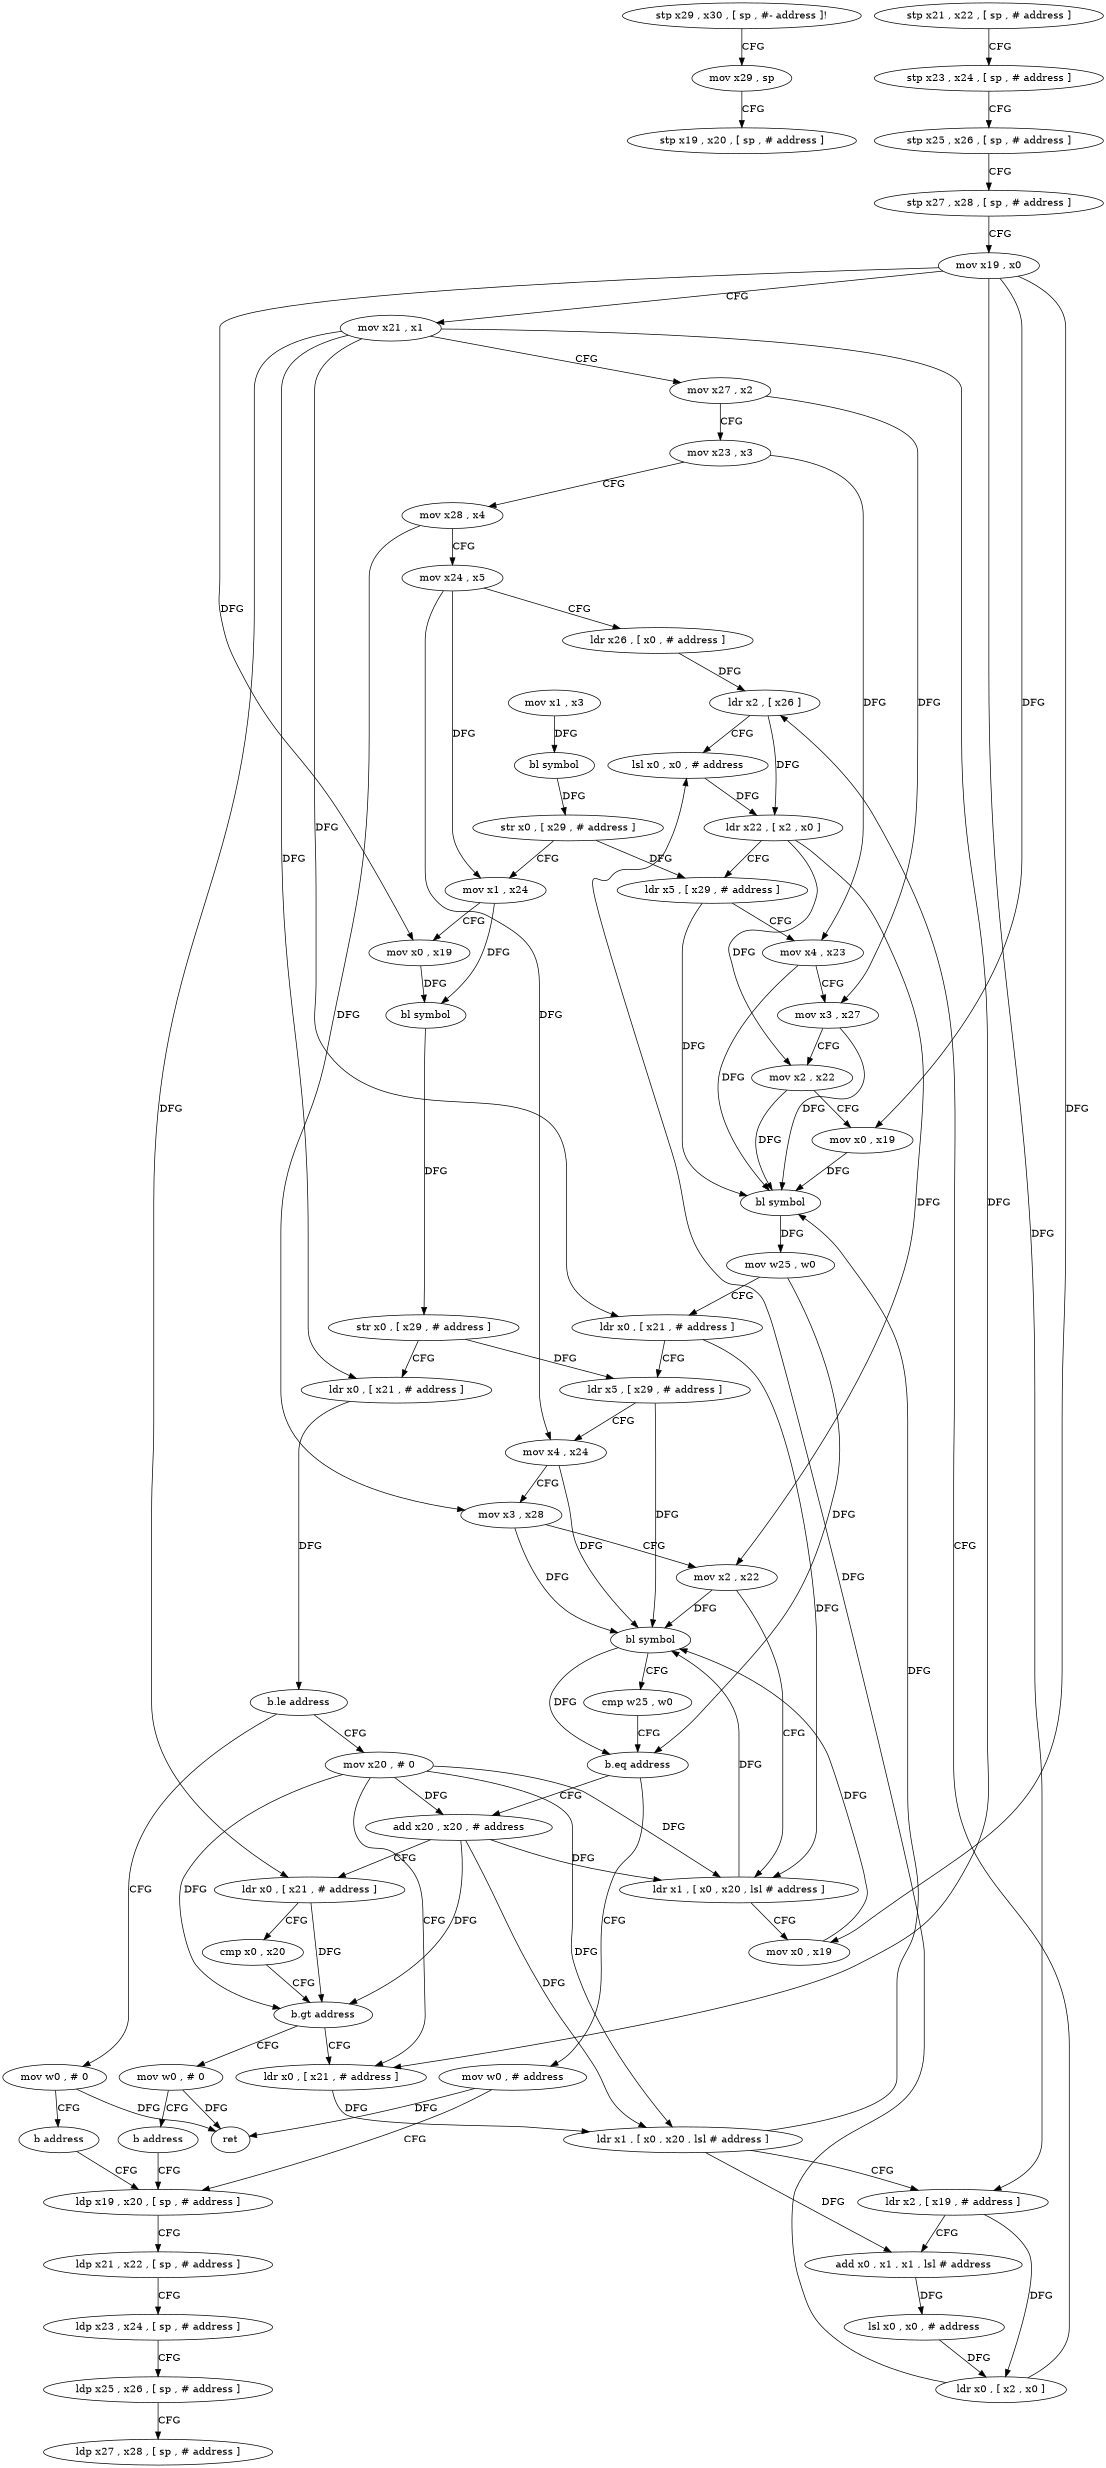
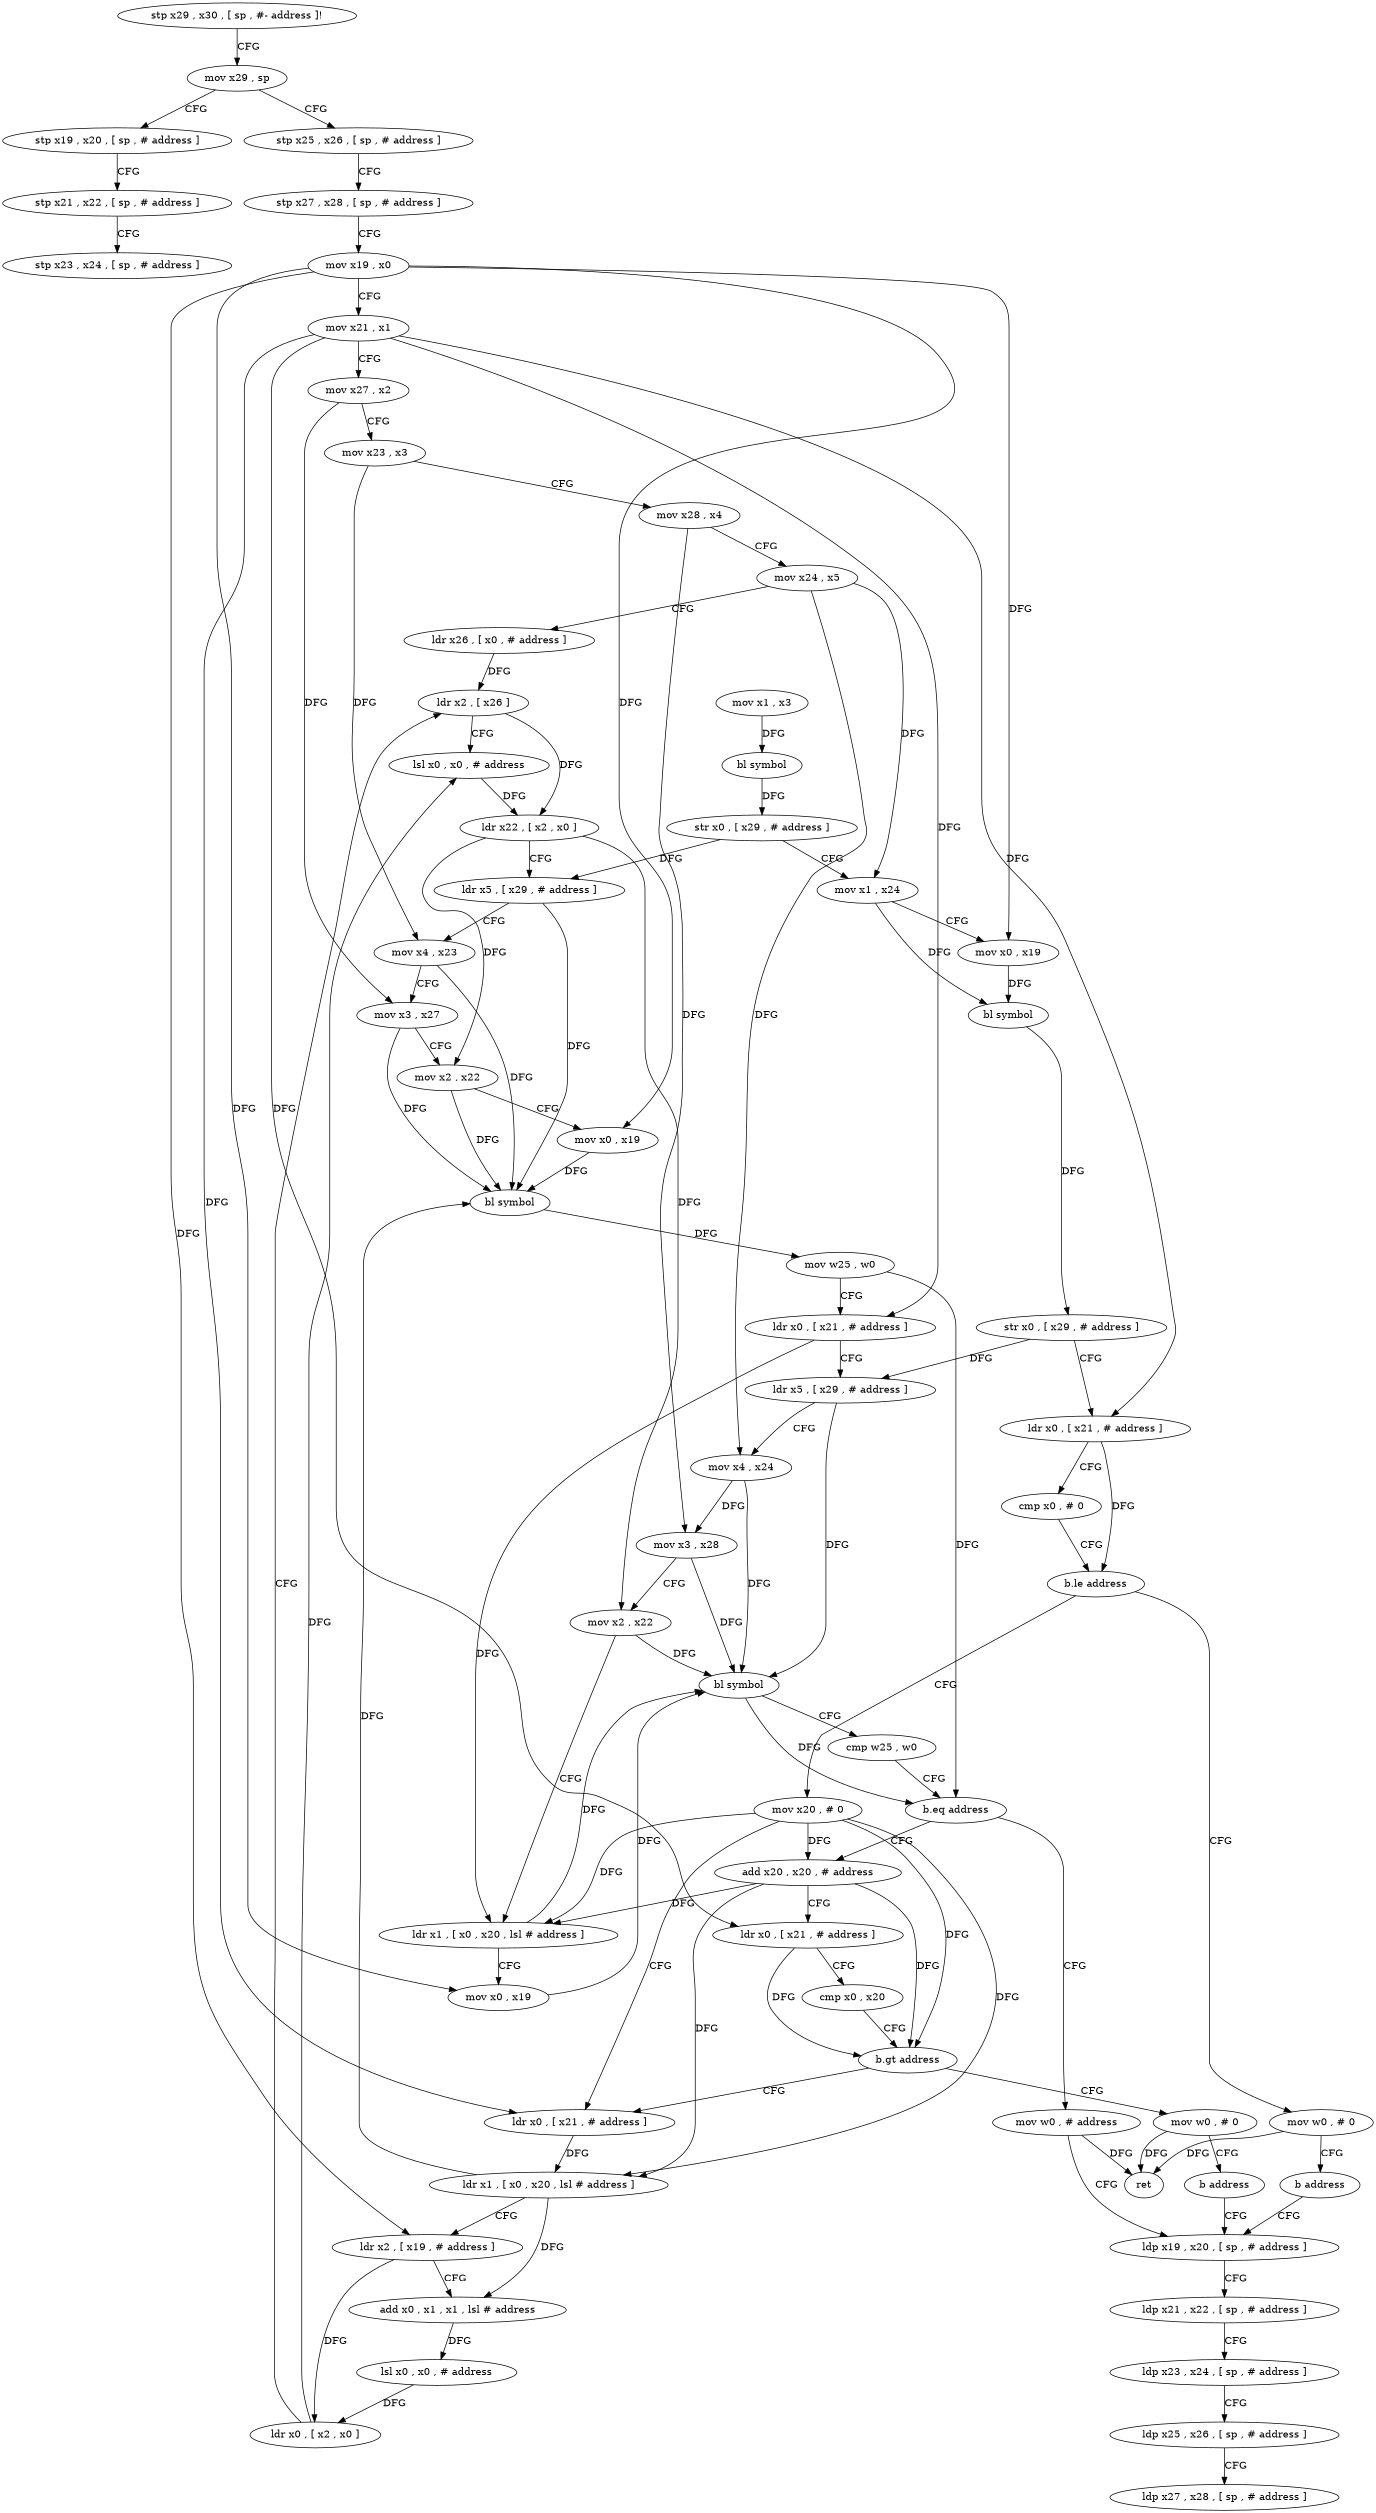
(989, 106) -> (294, 107)
none -> (117, 168)
(548, 1484) -> (734, 1506)
none -> (1051, 1506)
